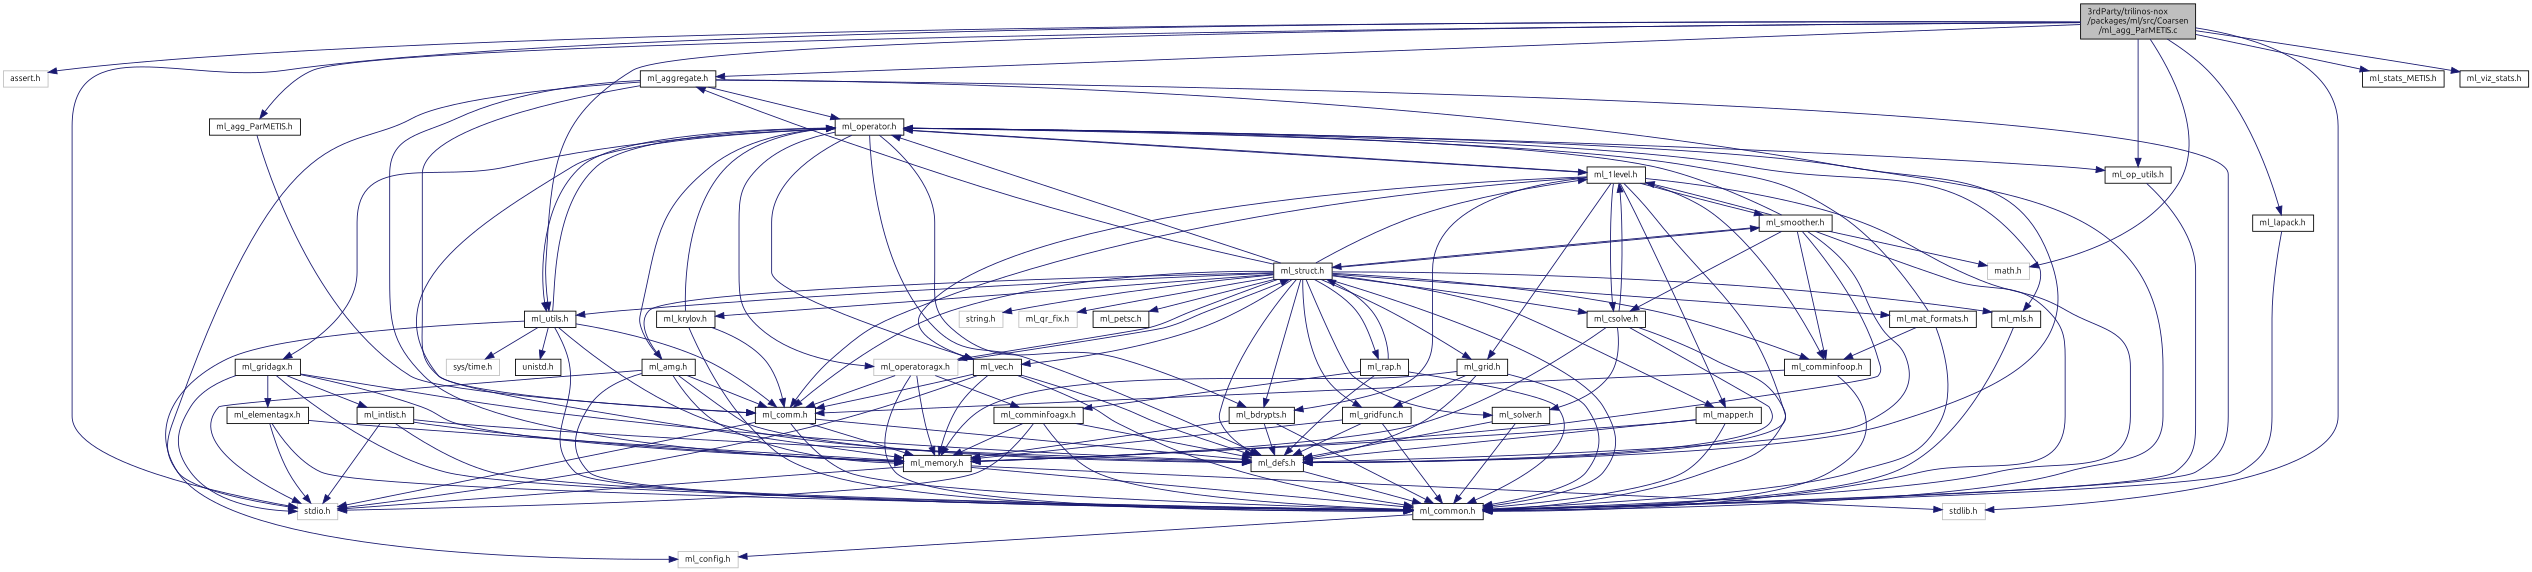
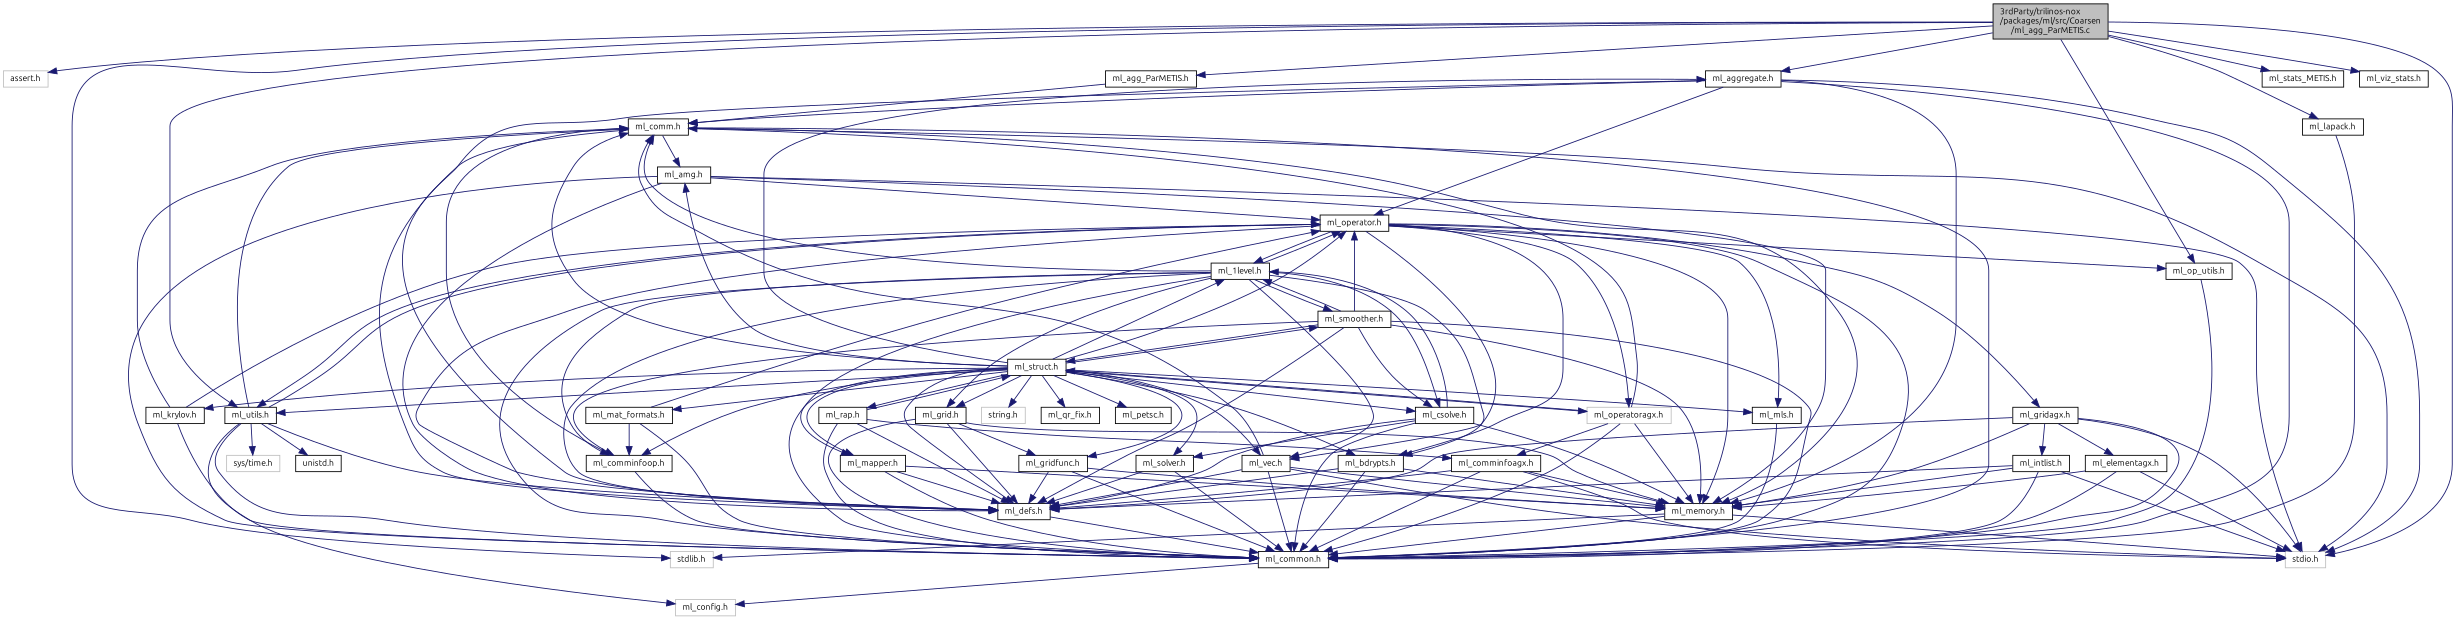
(2008, 271) -> none
(1048, 319) -> (1070, 415)
(730, 393) -> (669, 147)
